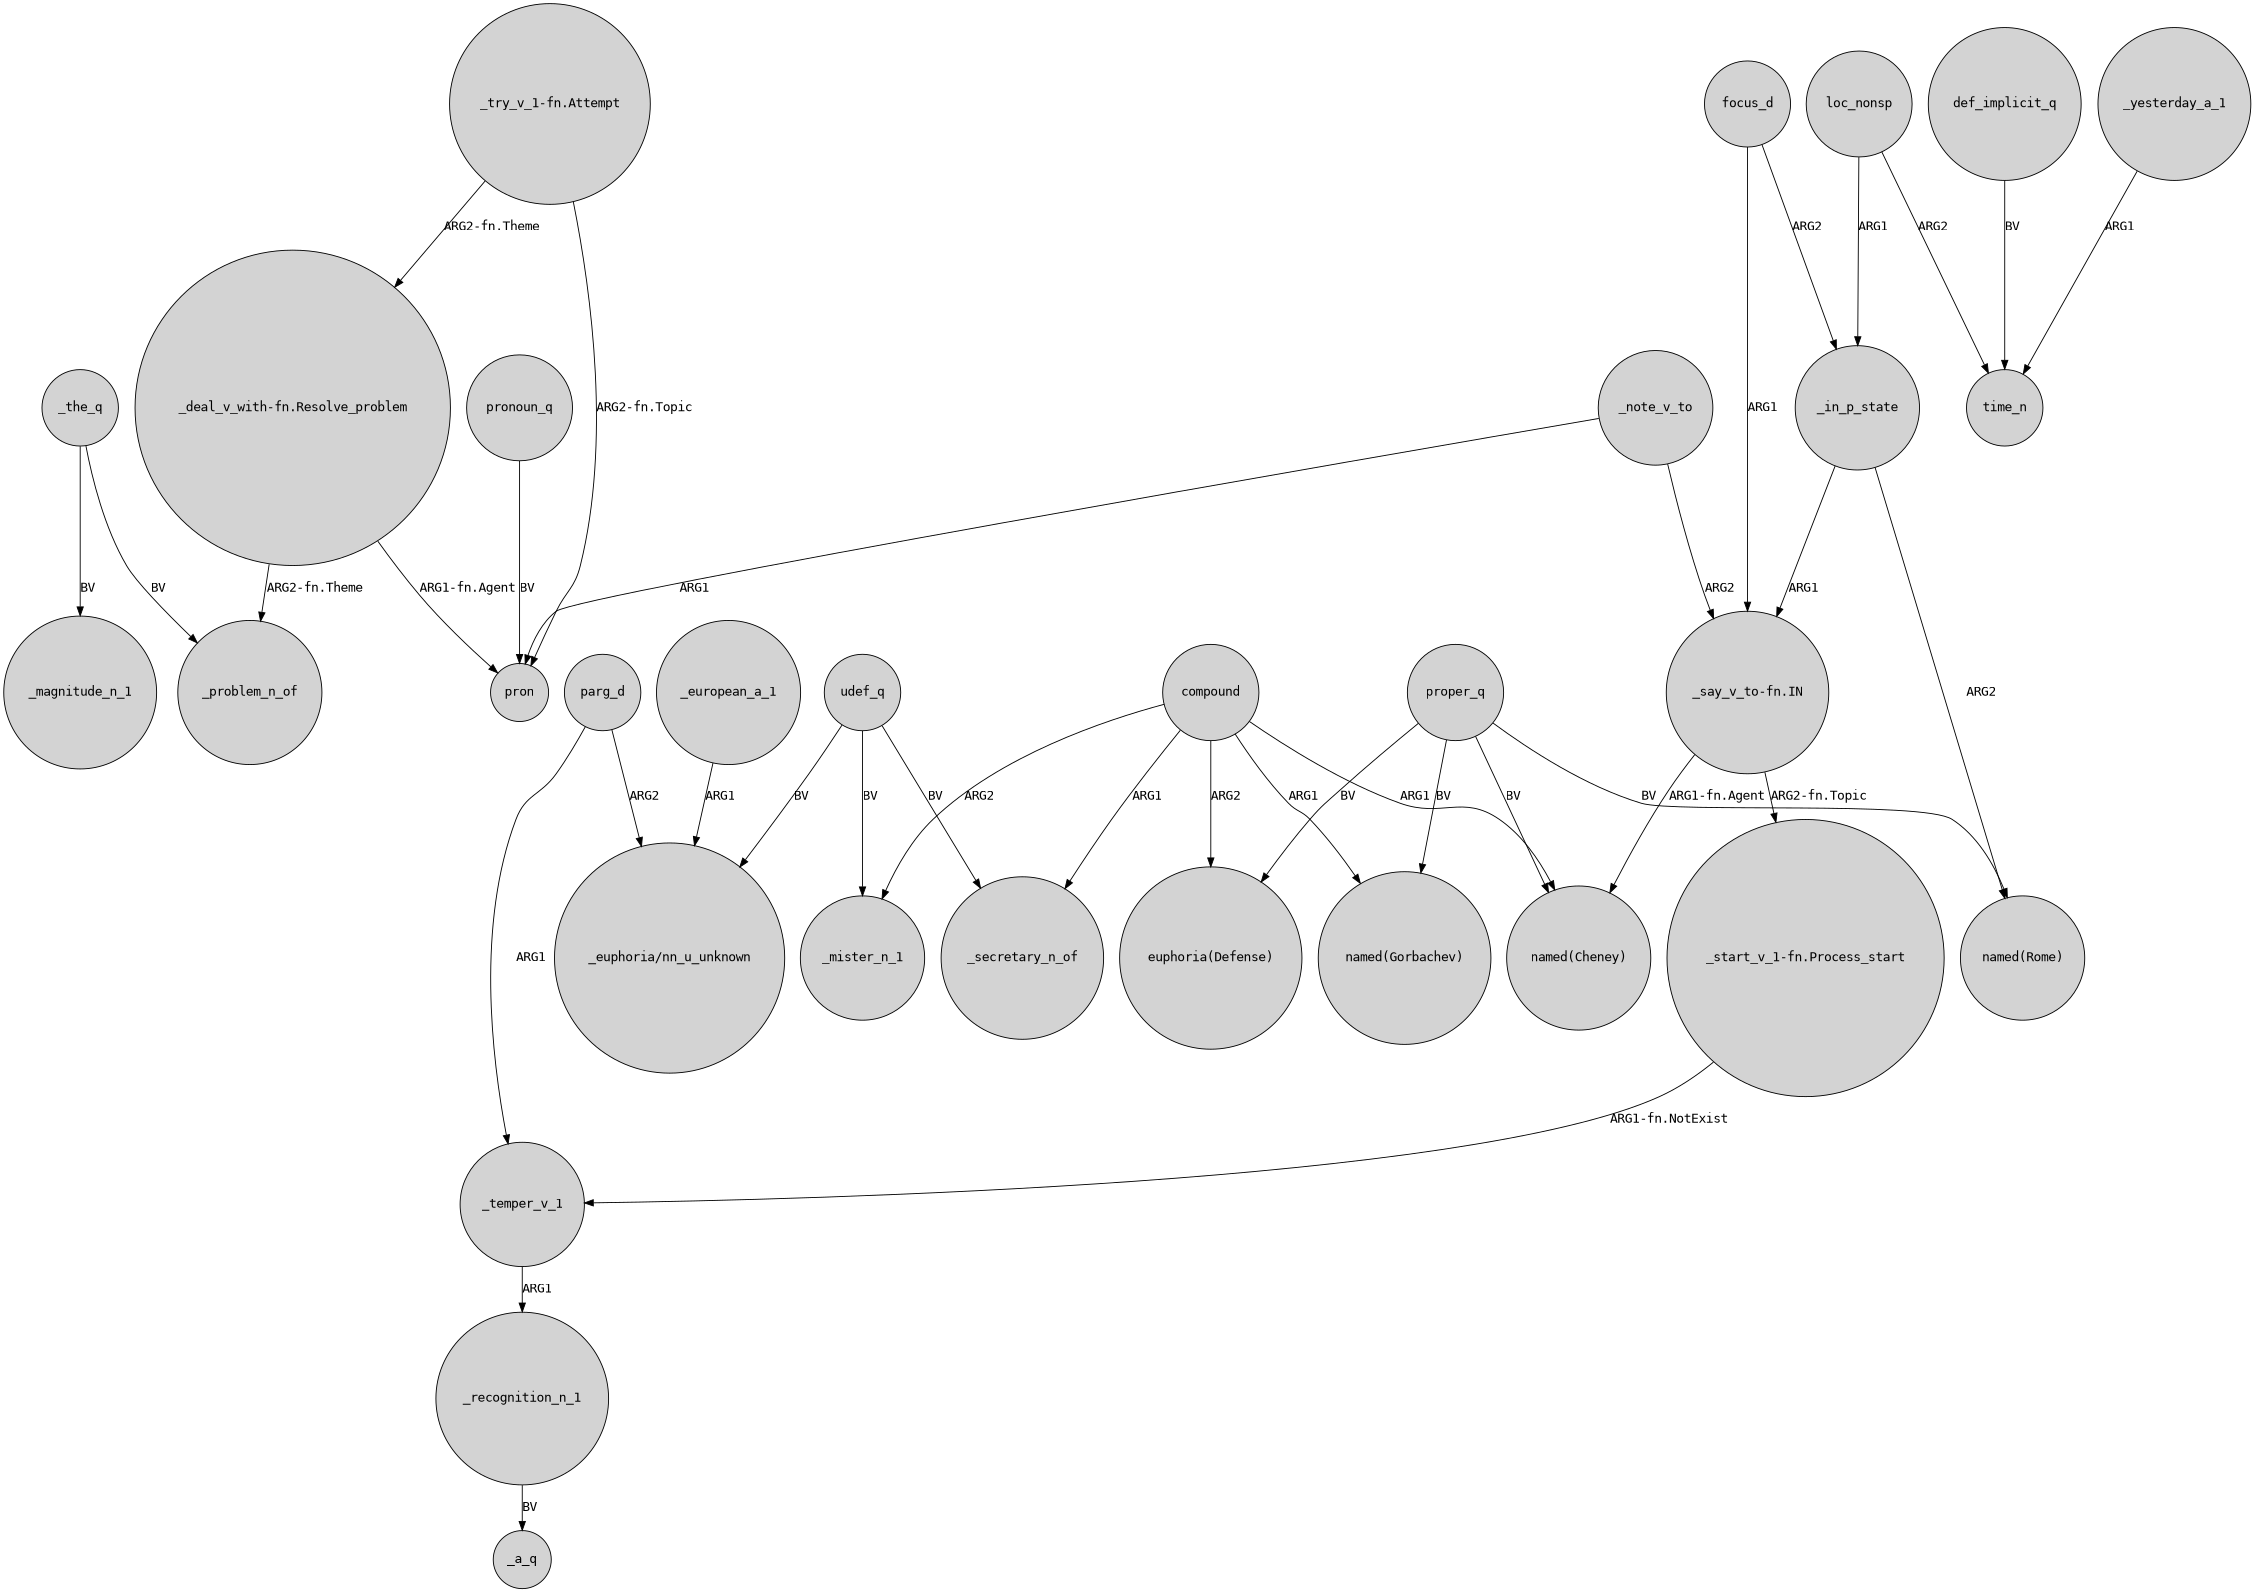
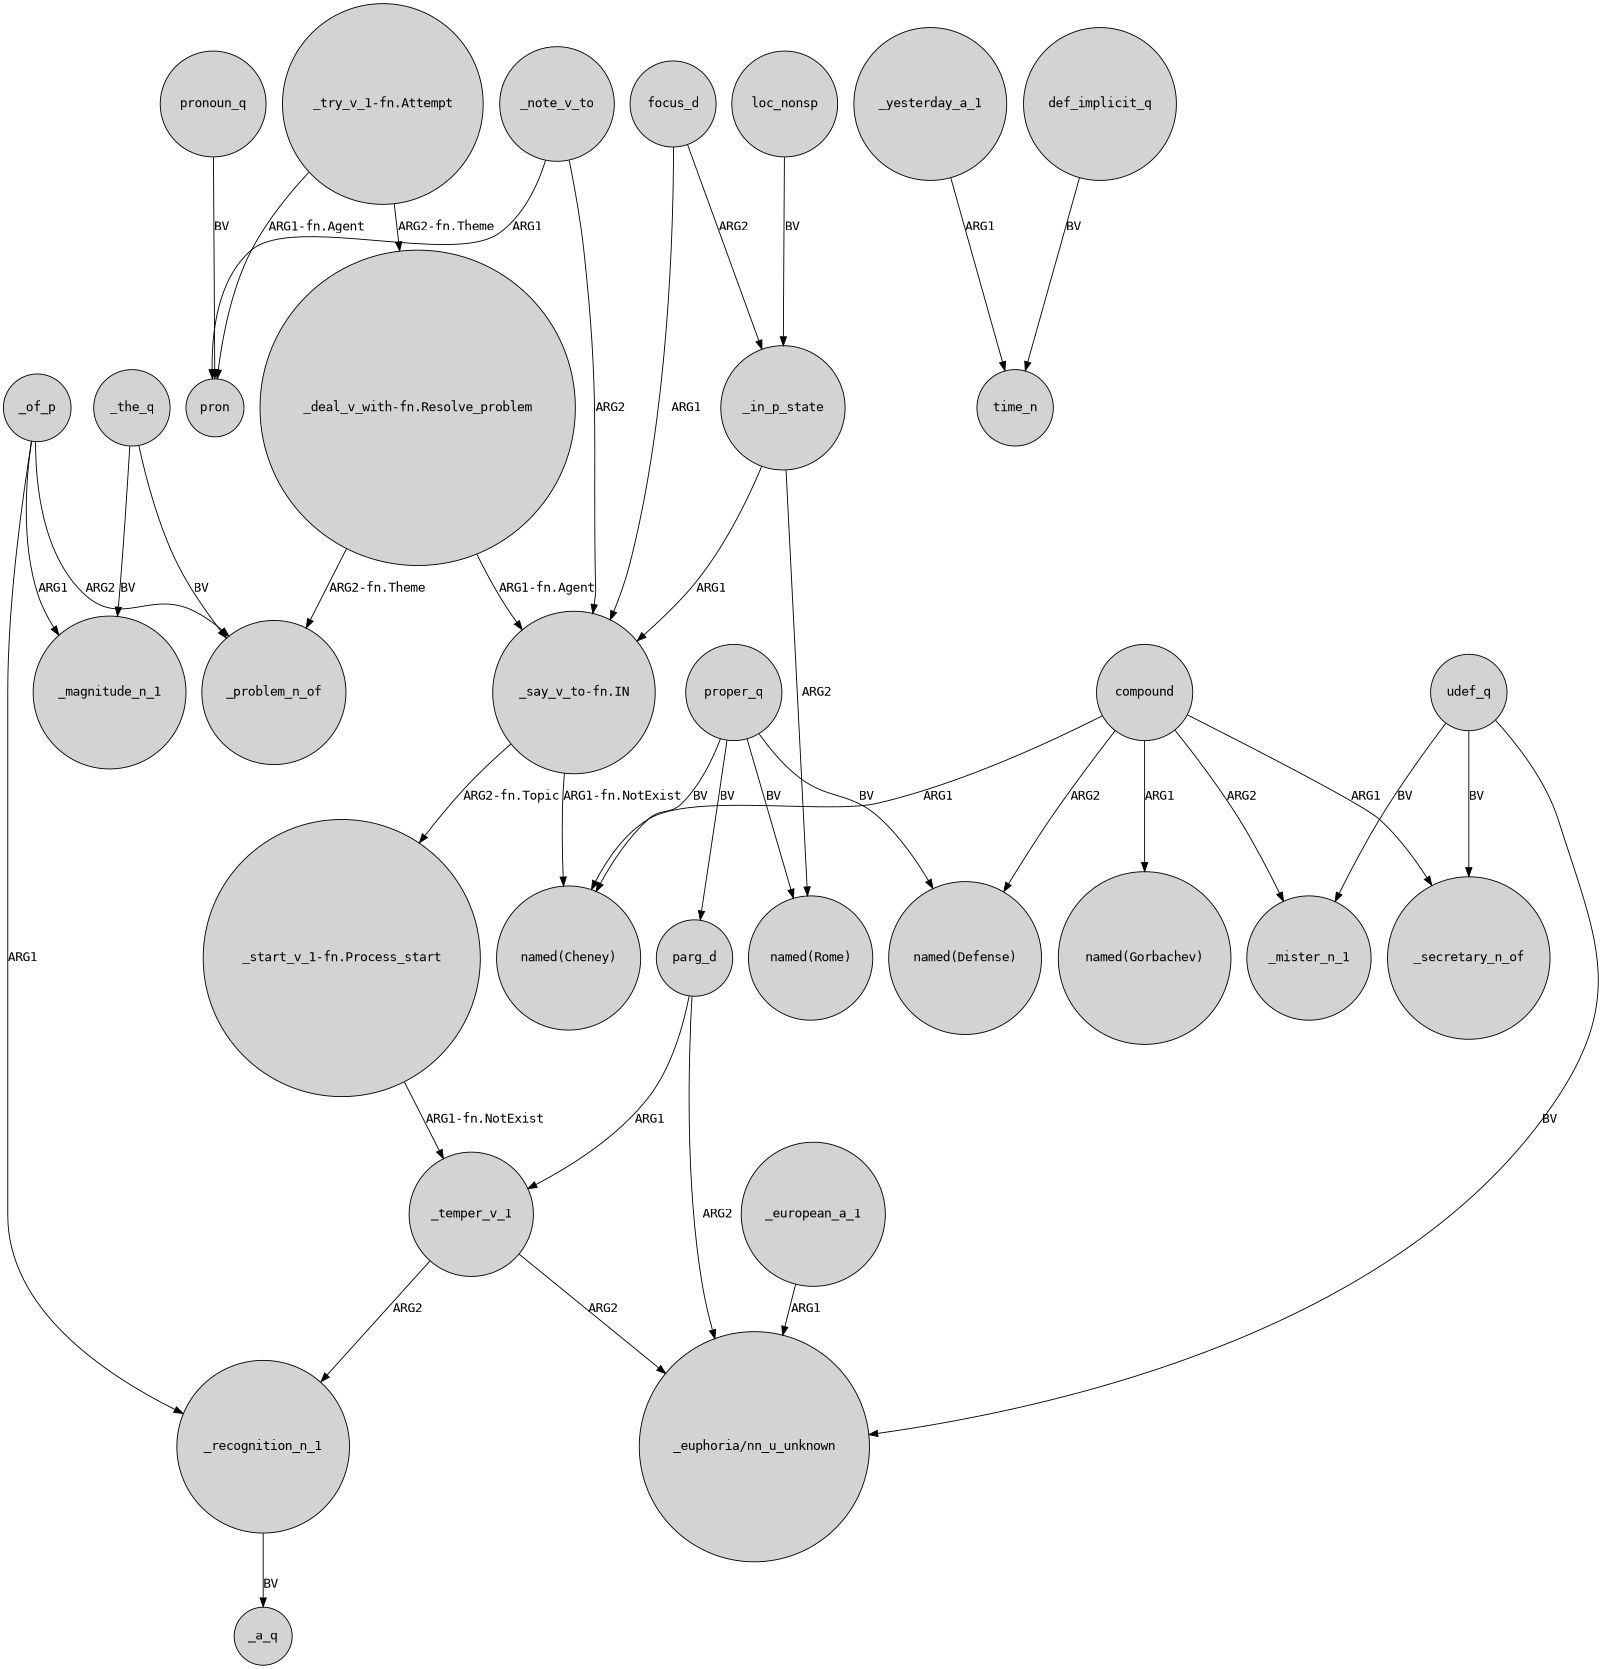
(1873, 227) -> (792, 227)
(1933, 258) -> none
none -> (37, 408)
(645, 408) -> (317, 227)
(430, 608) -> (495, 589)
(1717, 797) -> (623, 797)
(1435, 802) -> (714, 826)
(1211, 958) -> (965, 958)
(537, 1289) -> (408, 1309)
none -> (589, 1311)
